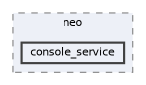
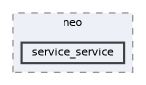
(73, 53) -> (73, 53)
